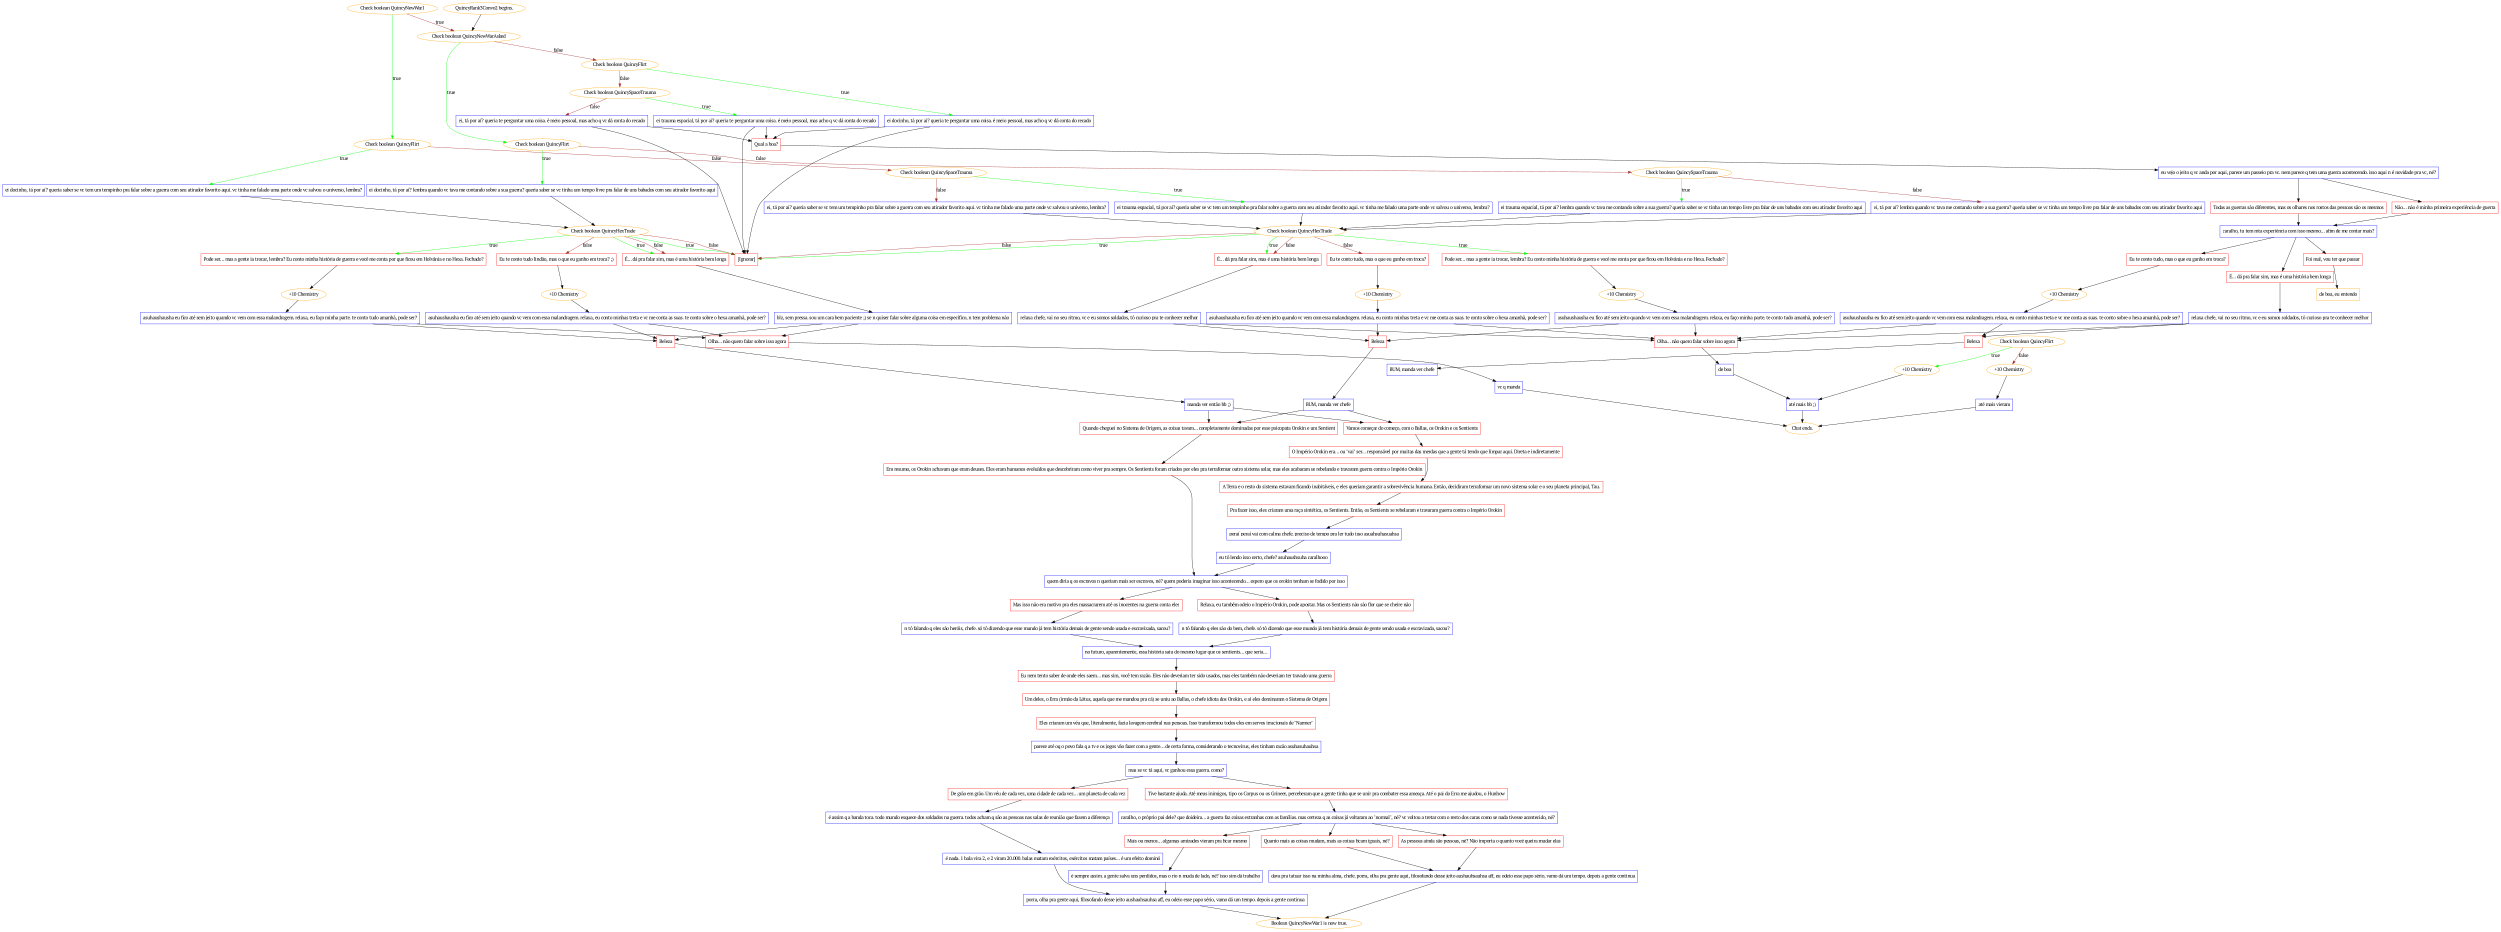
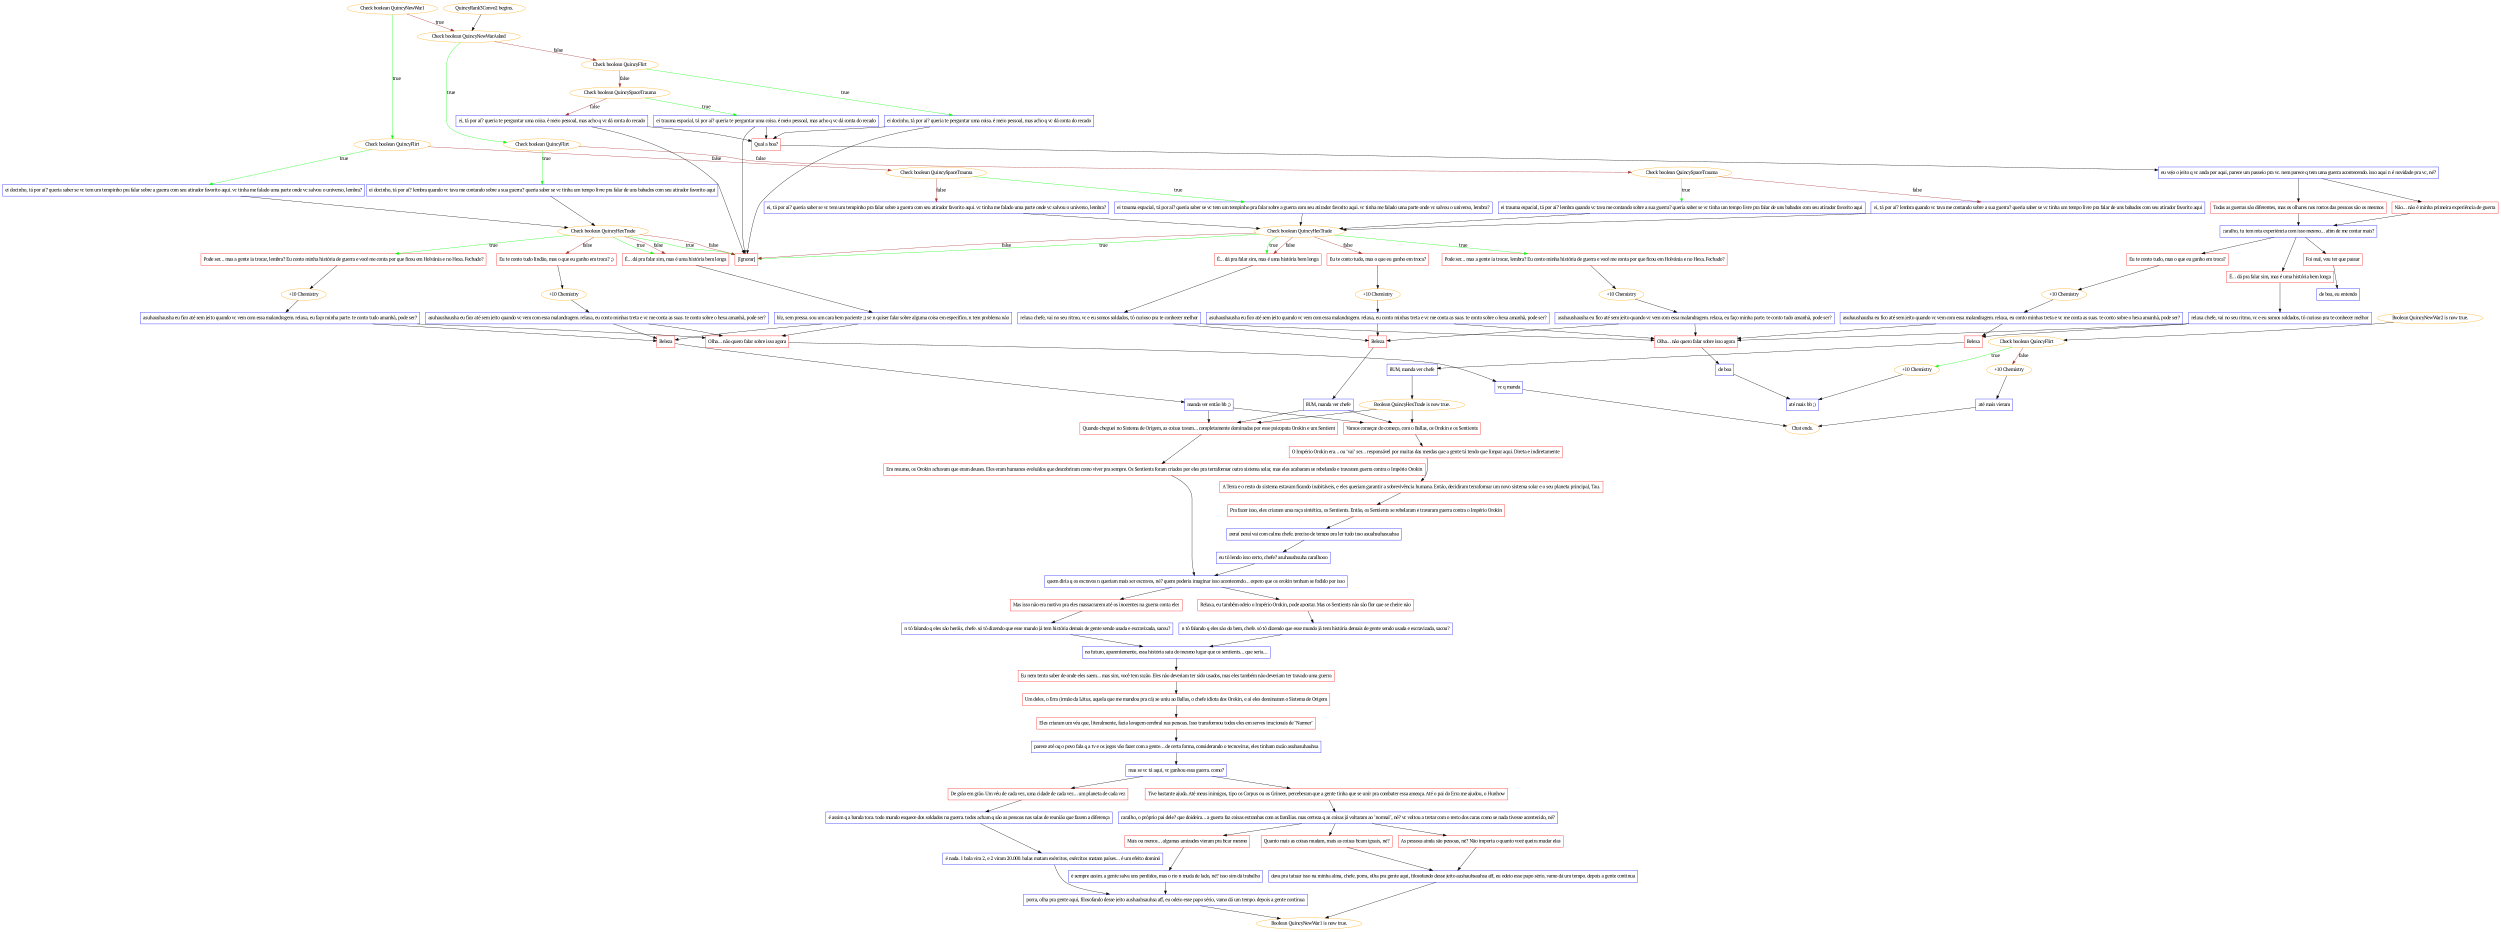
(2338, 294) -> (2338, 294)
none -> (2430, 318)
none -> (1412, 405)
(1802, 415) -> none
